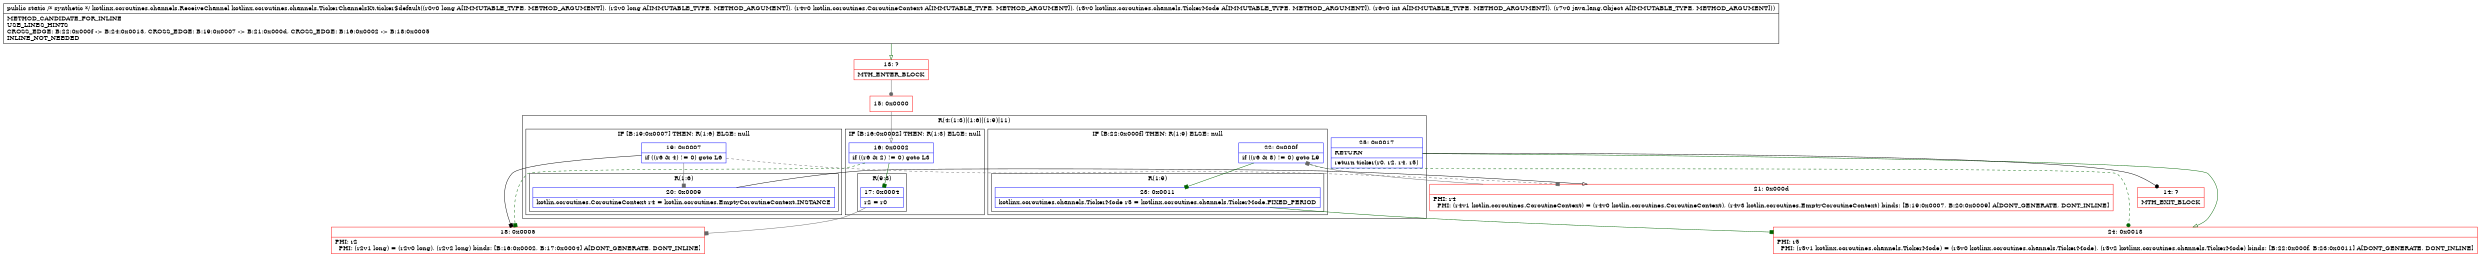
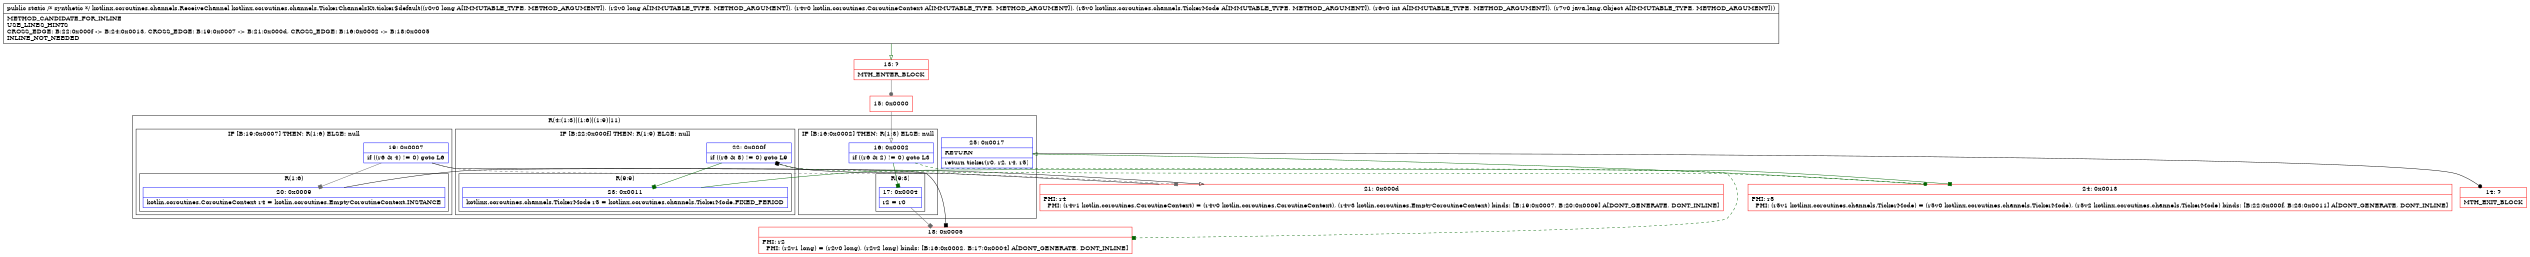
(1847, 158) -> (1480, 164)
(1158, 179) -> (625, 179)
(1431, 180) -> (969, 174)
